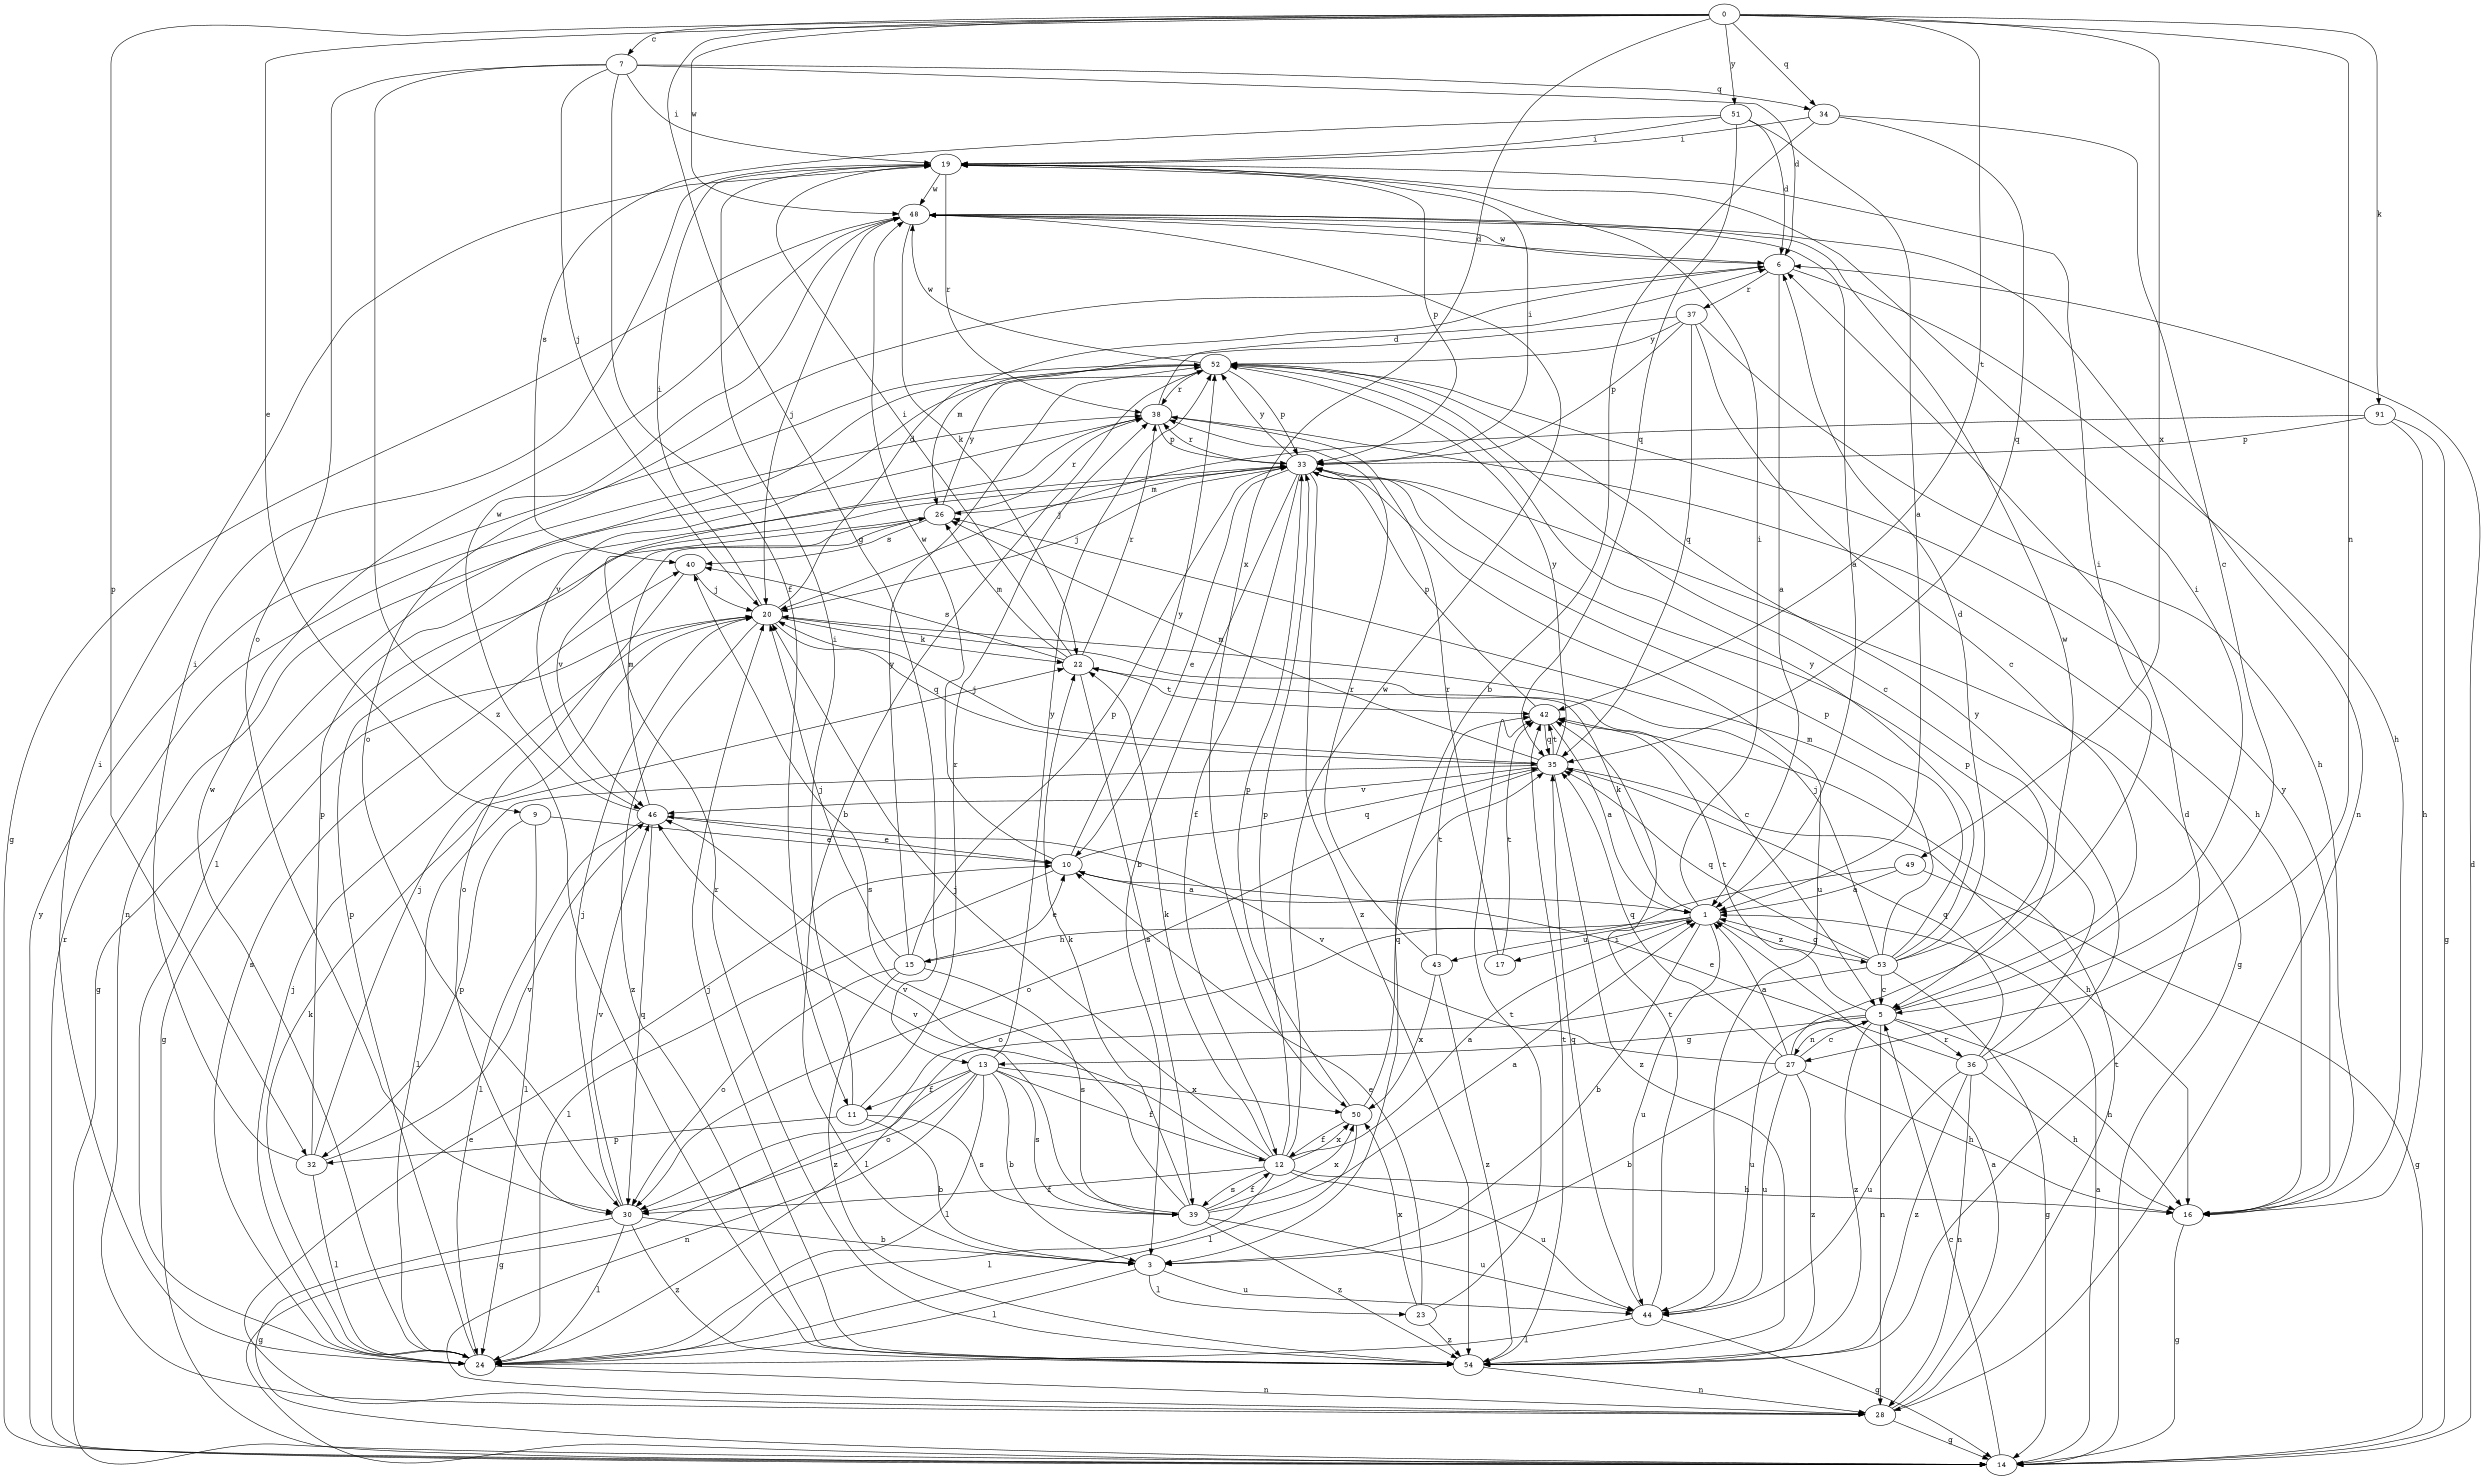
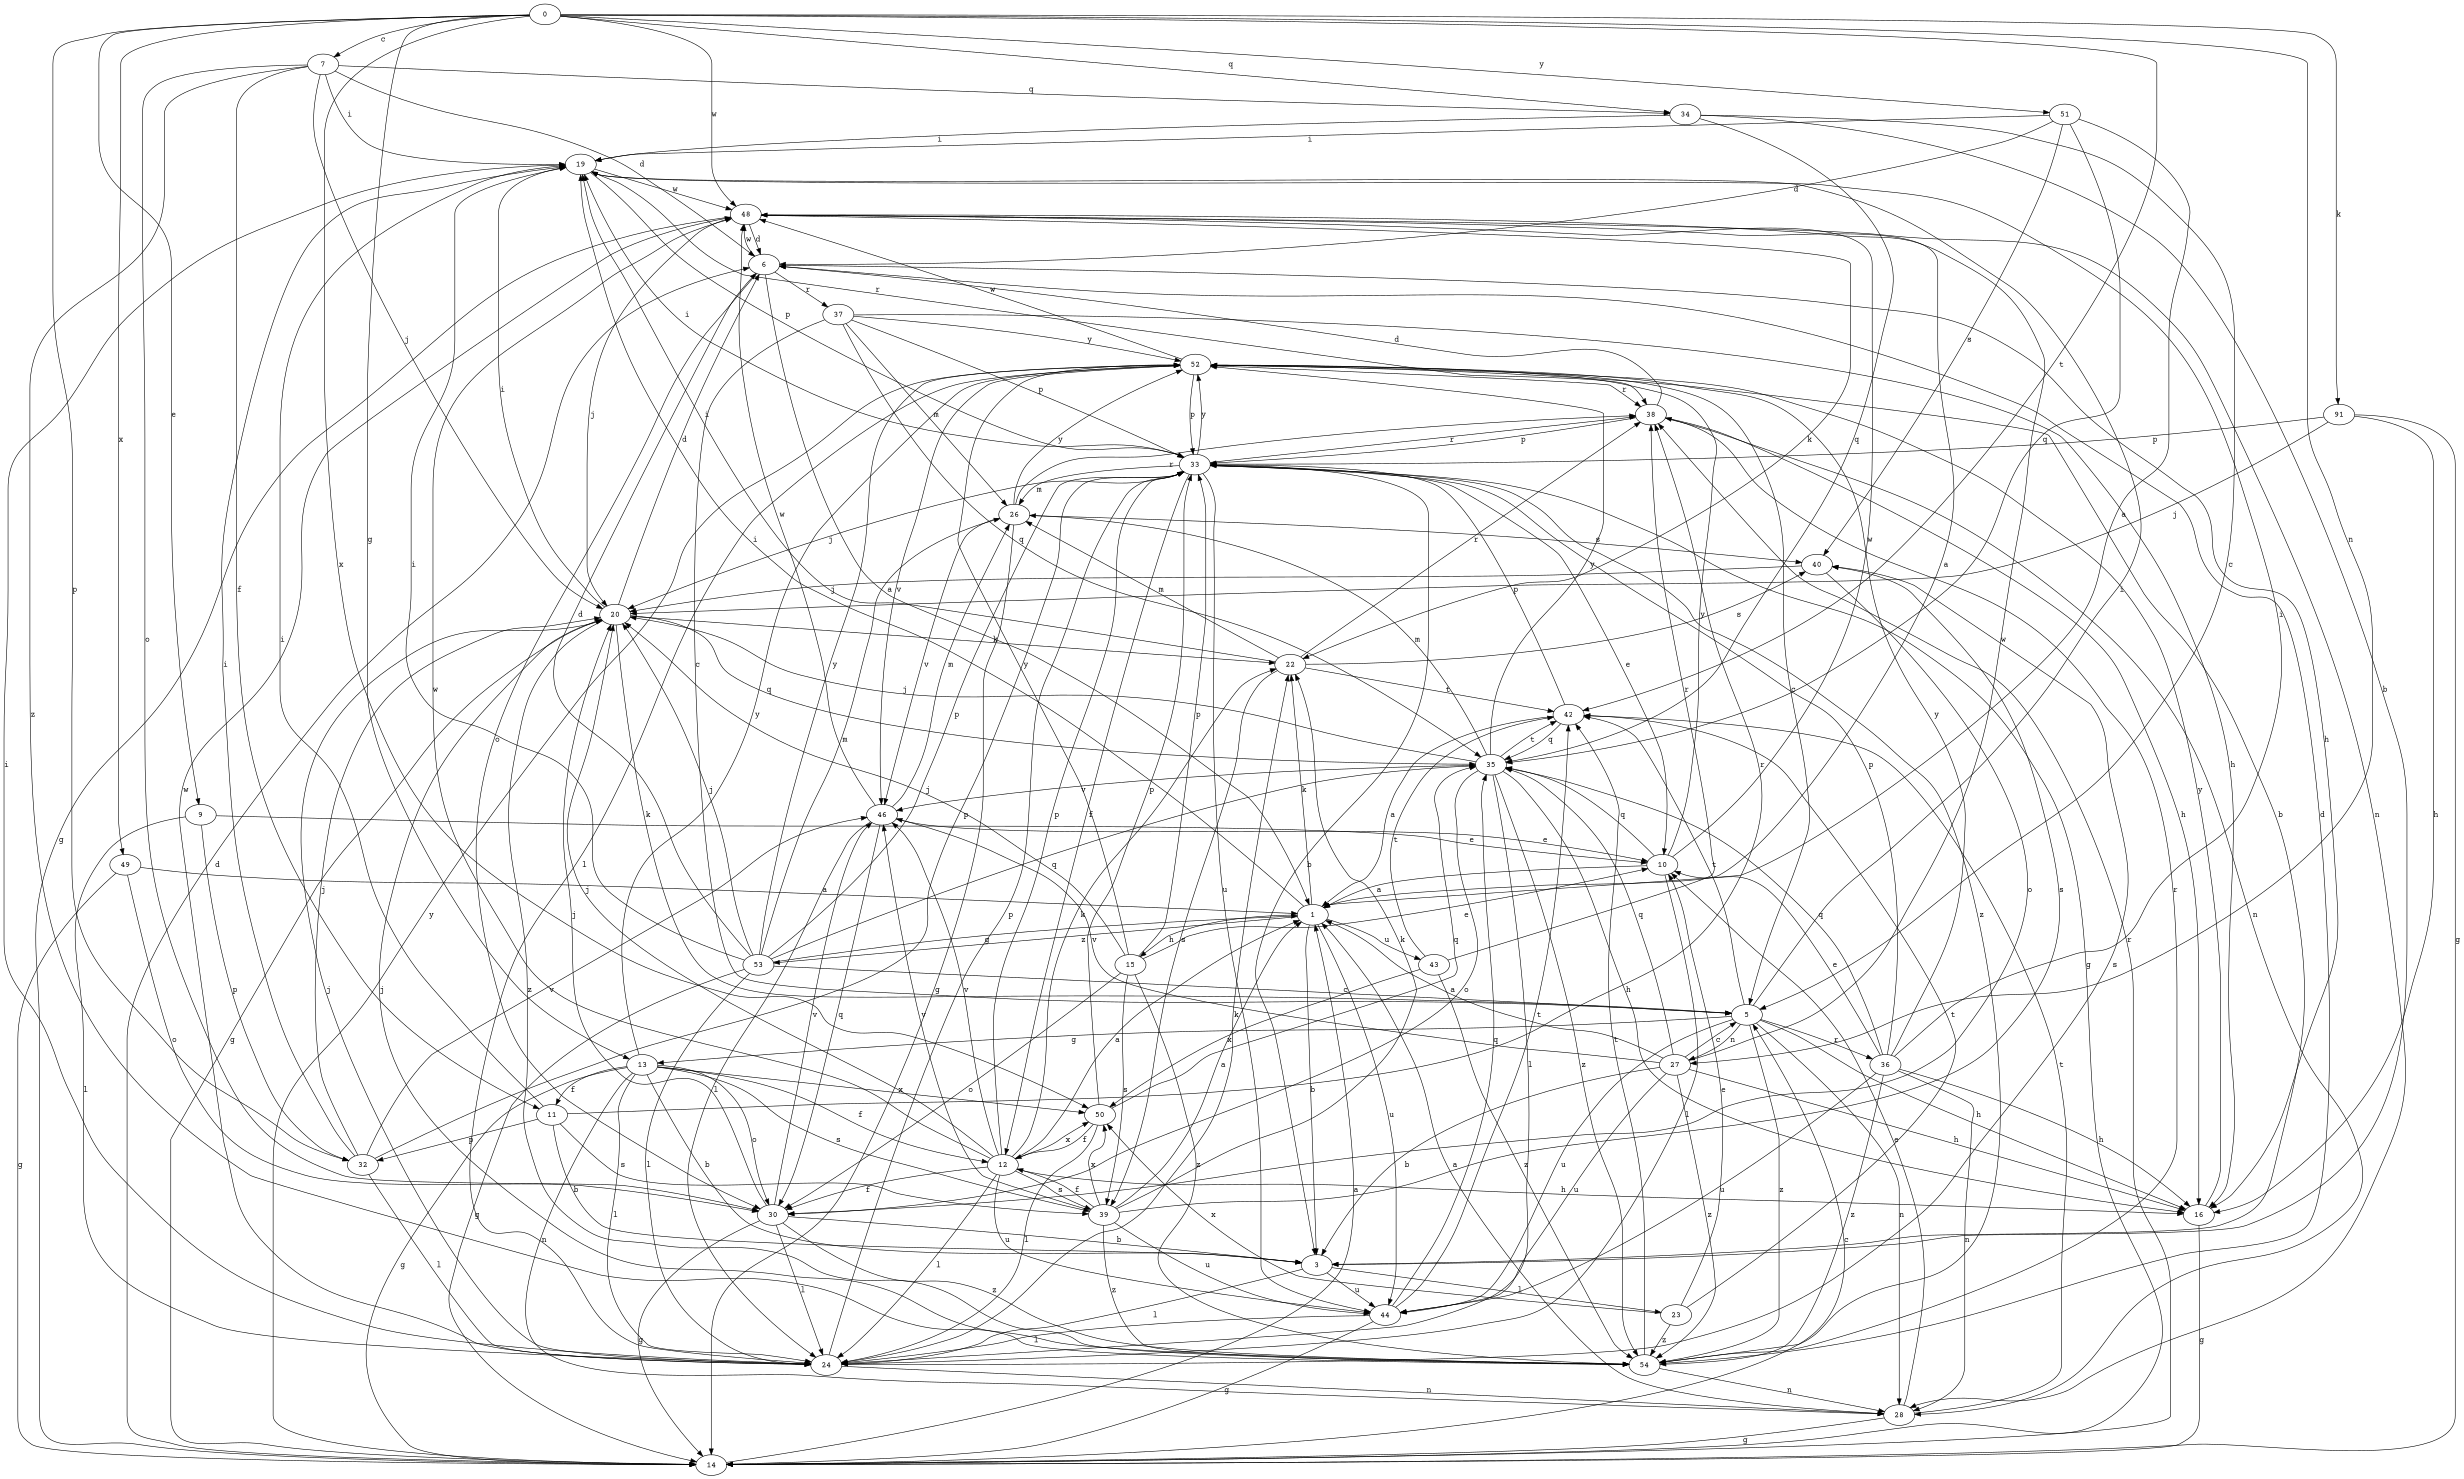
none -> (1874, 190)
(1747, 815) -> (648, 815)
(1500, 965) -> none
